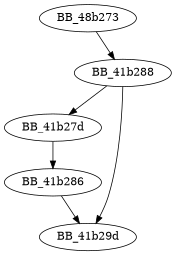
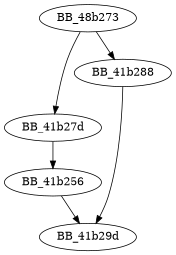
(91, 98) -> (65, 68)
(53, 182) -> (53, 182)
